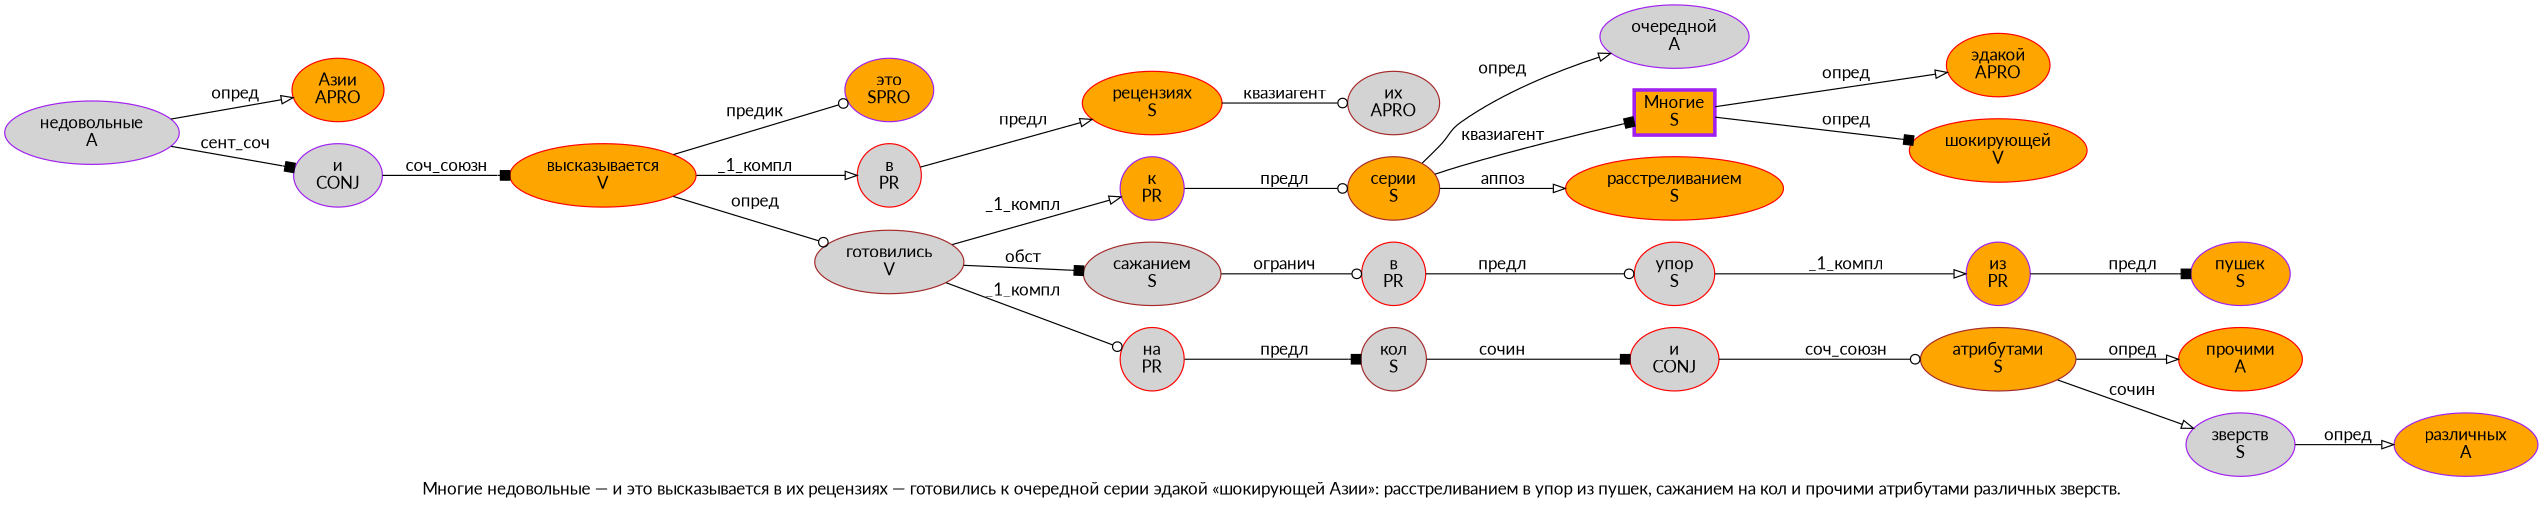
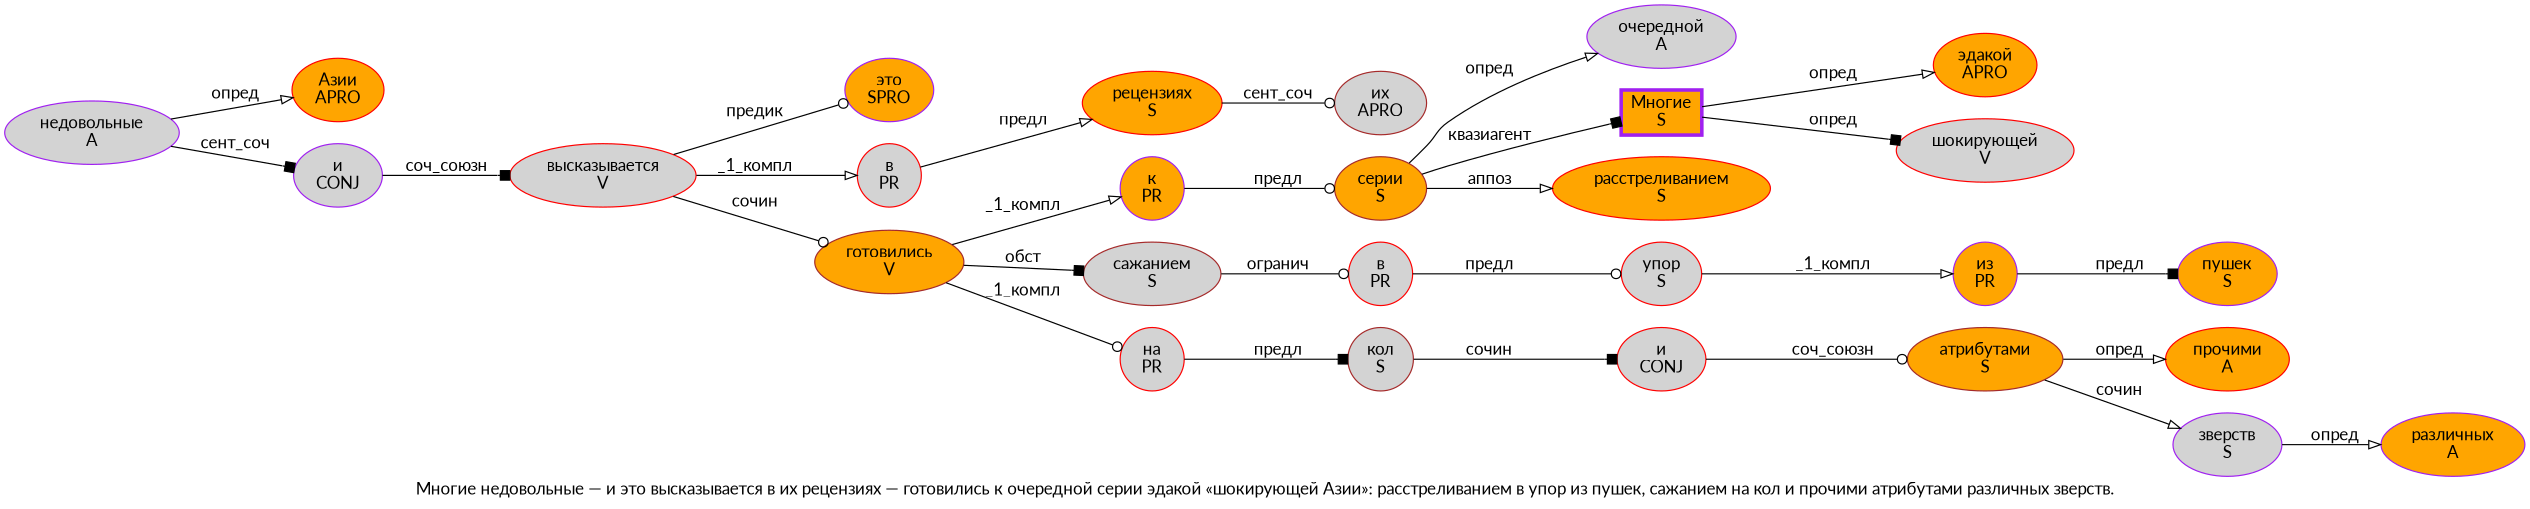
(1285, 94) -> (1278, 94)
(1998, 150) -> (1985, 150)
(603, 175) -> (603, 175)
(755, 202) -> (755, 202)
(889, 262) -> (889, 262)
